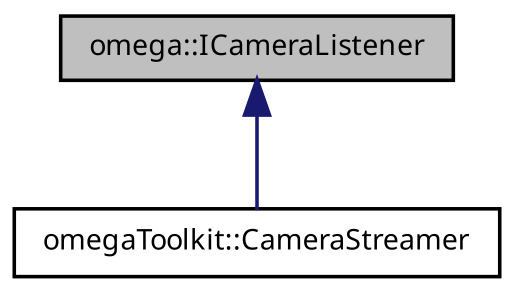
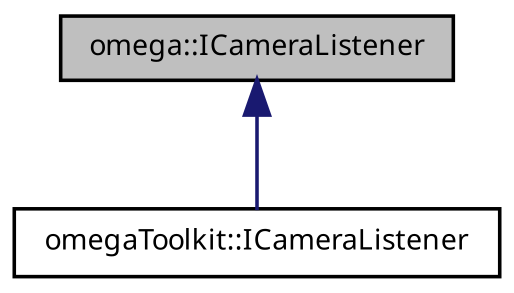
(257, 243) -> (257, 243)
